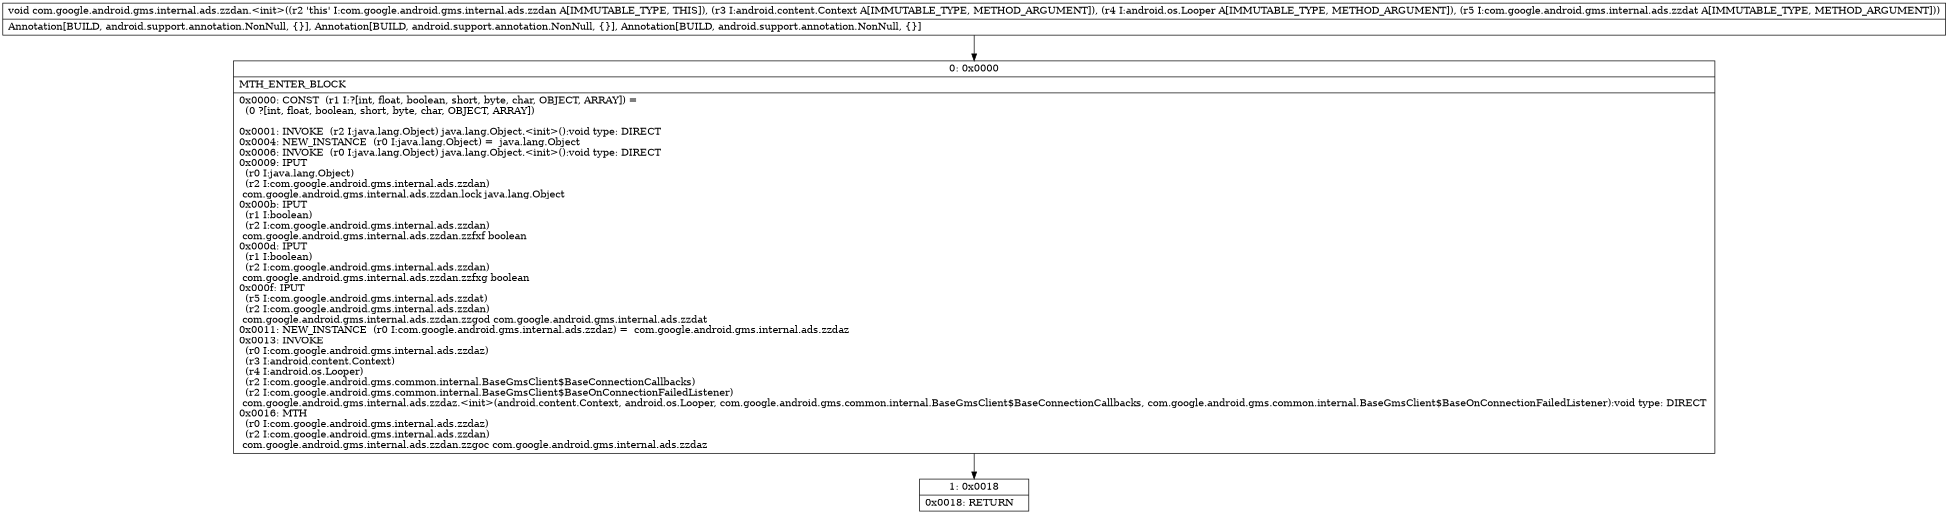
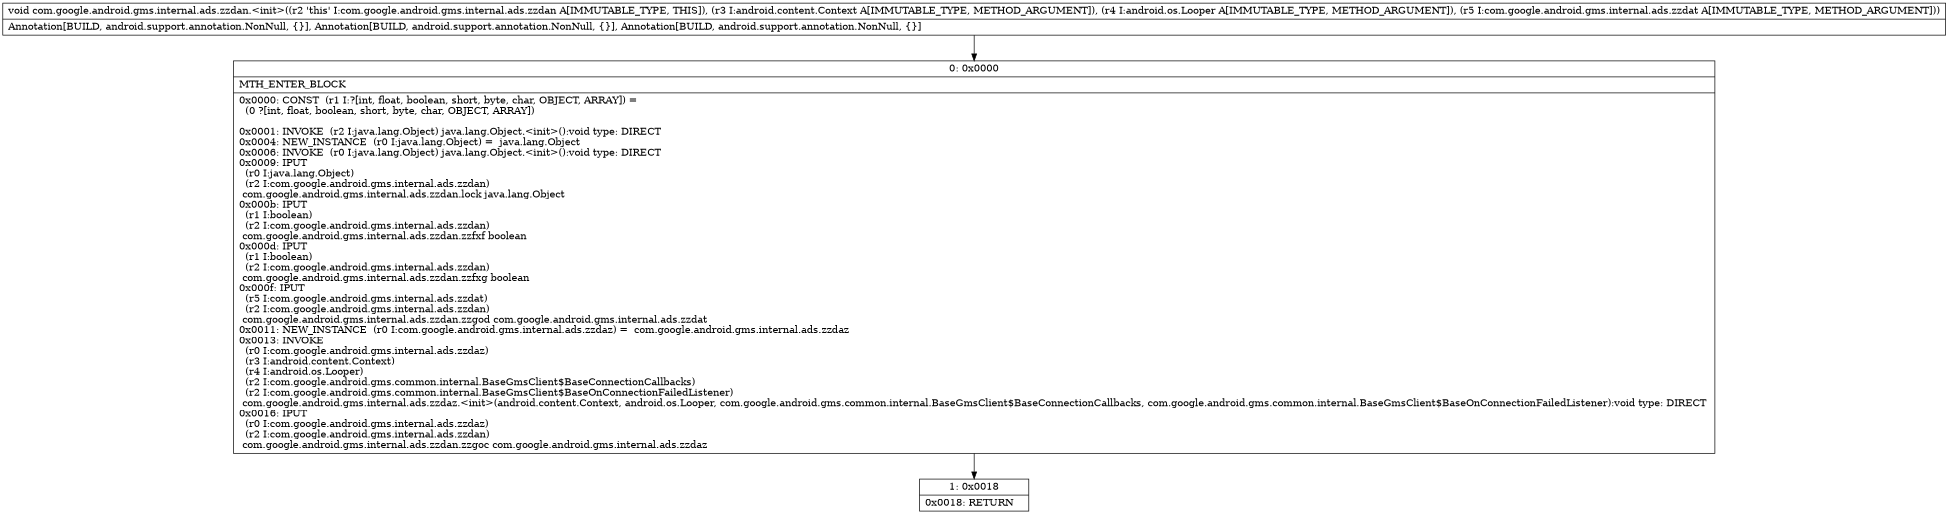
(276, 414) -> (276, 414)
